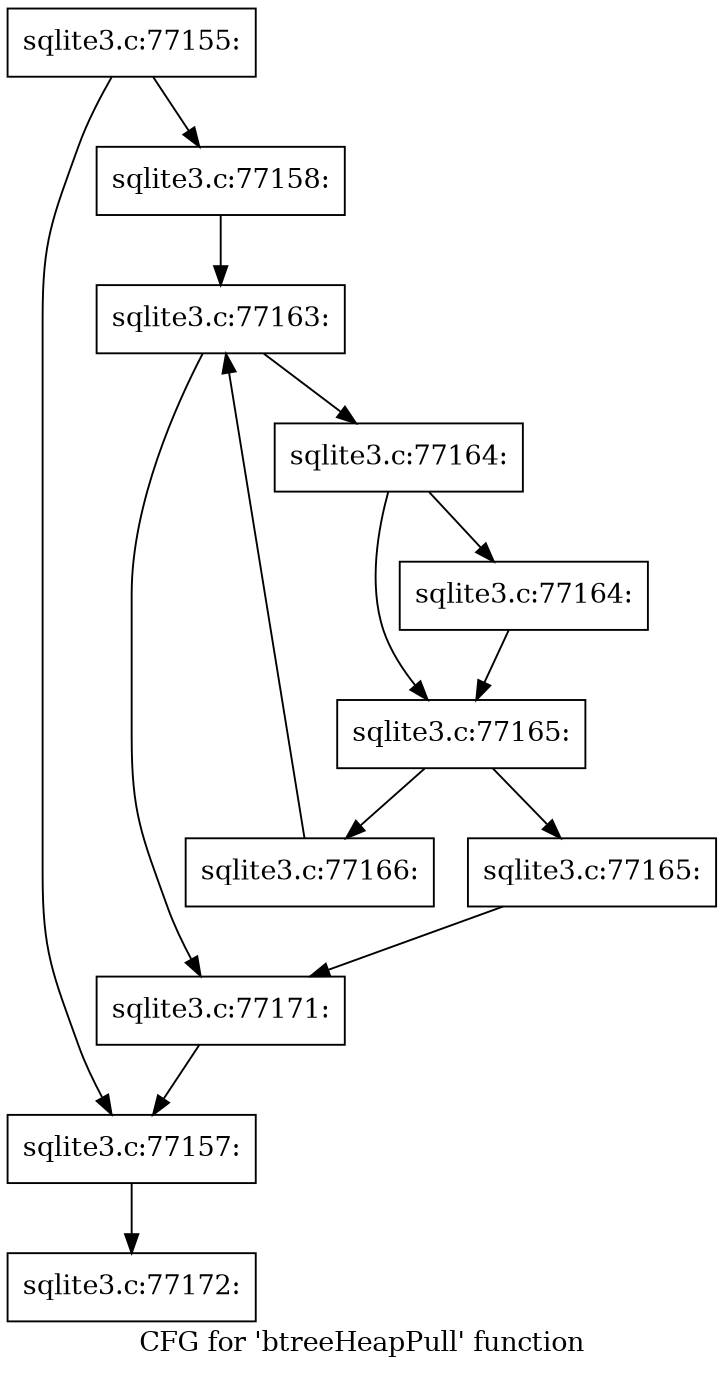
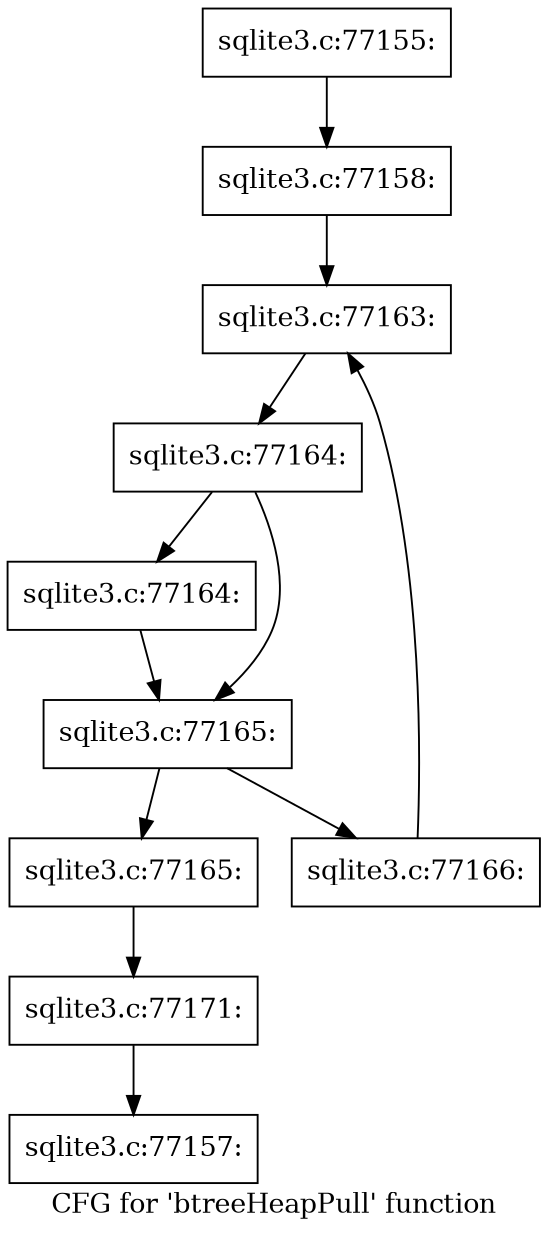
(43, 586) -> none
(132, 655) -> none
(132, 1287) -> none
